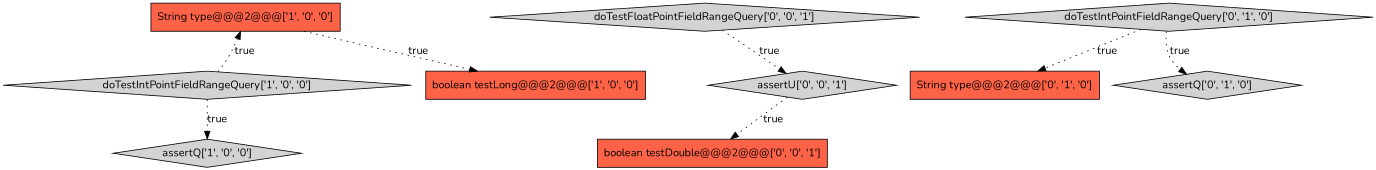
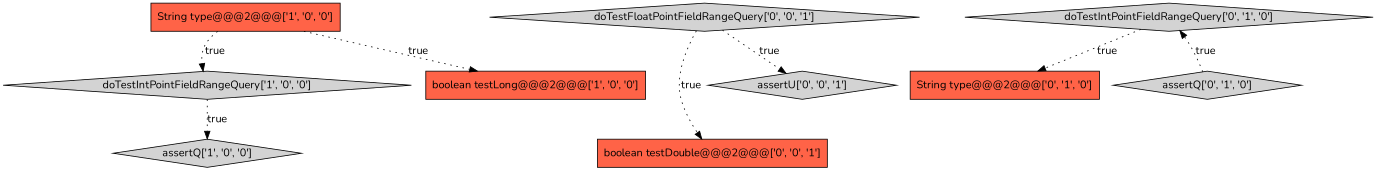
(1168, 52) -> (1195, 54)
(229, 56) -> (205, 45)
(762, 116) -> (679, 82)
